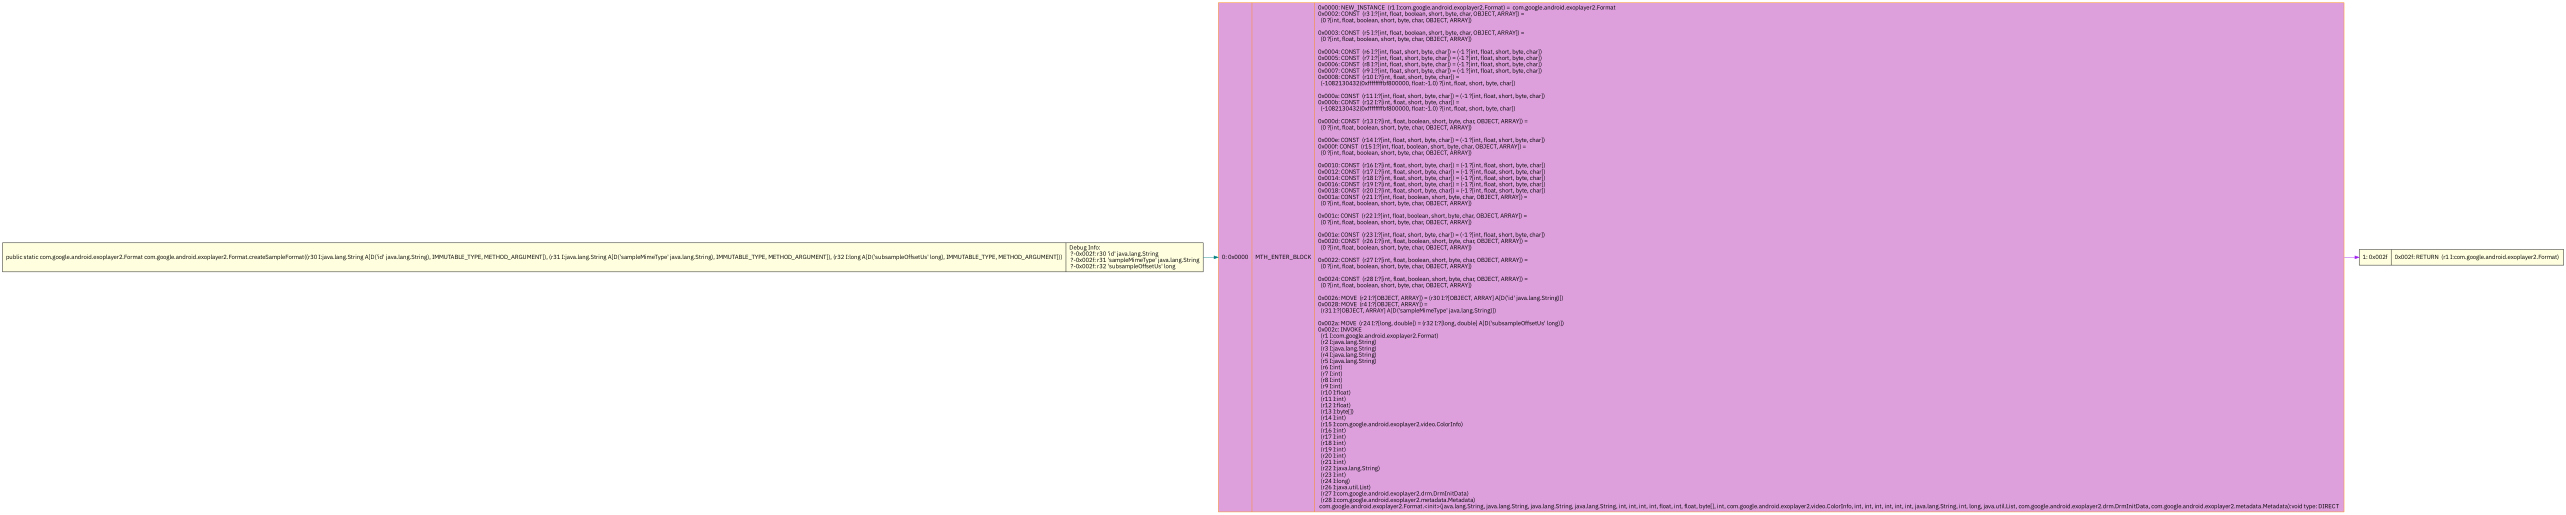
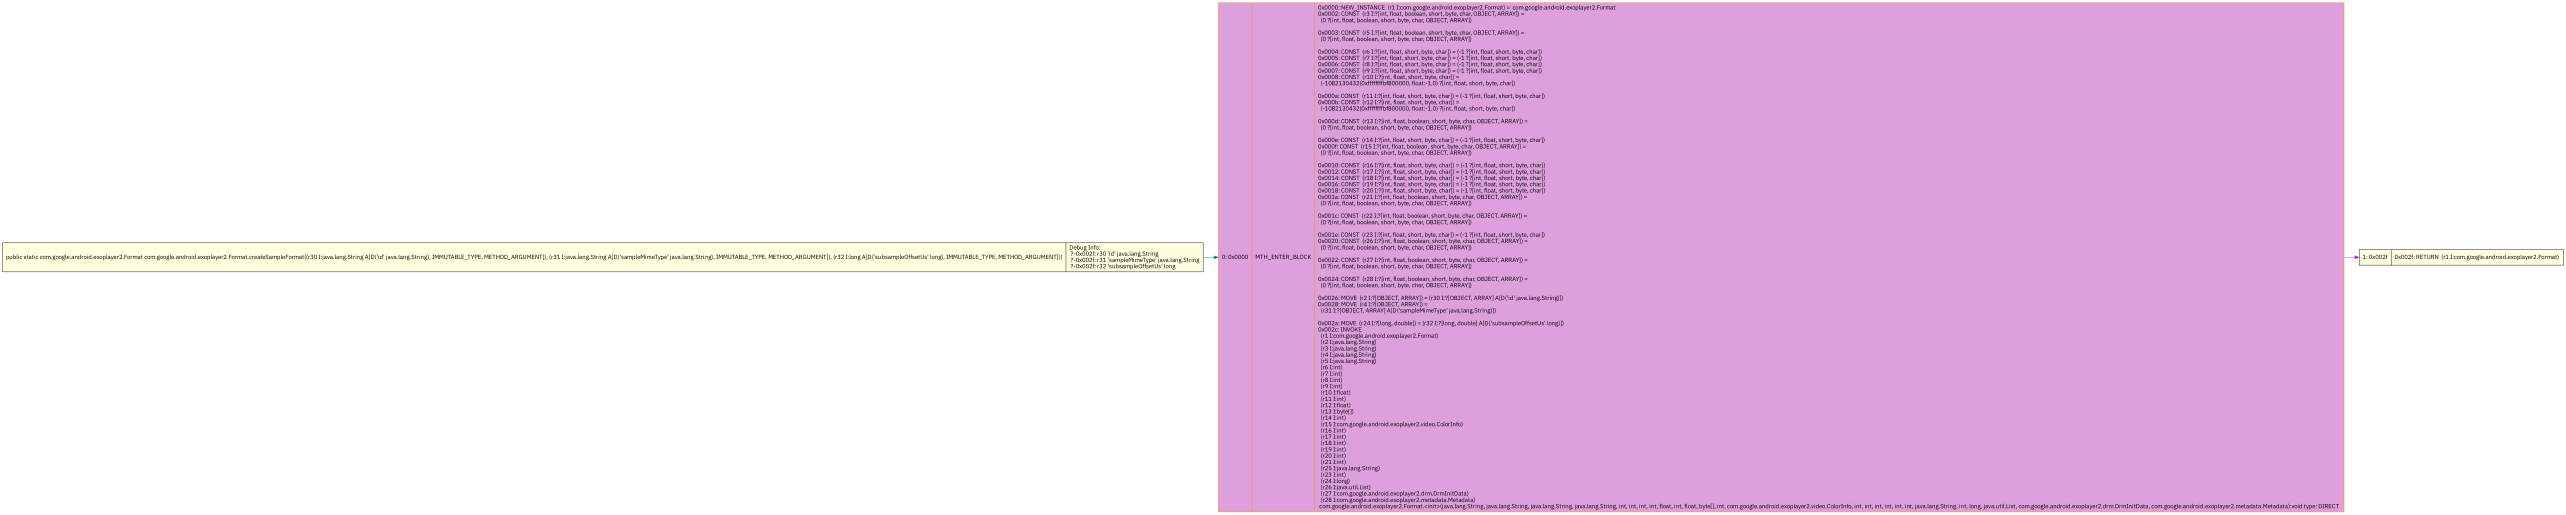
(1349, 469) -> (1349, 469)
